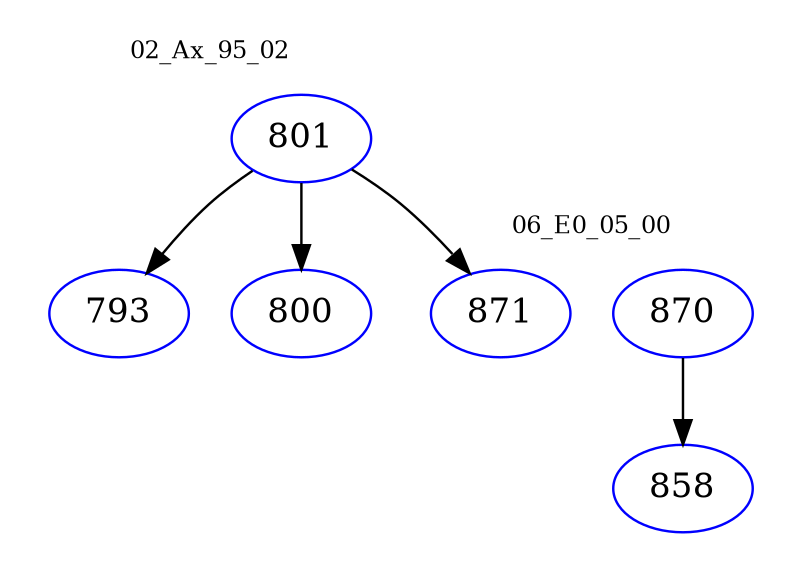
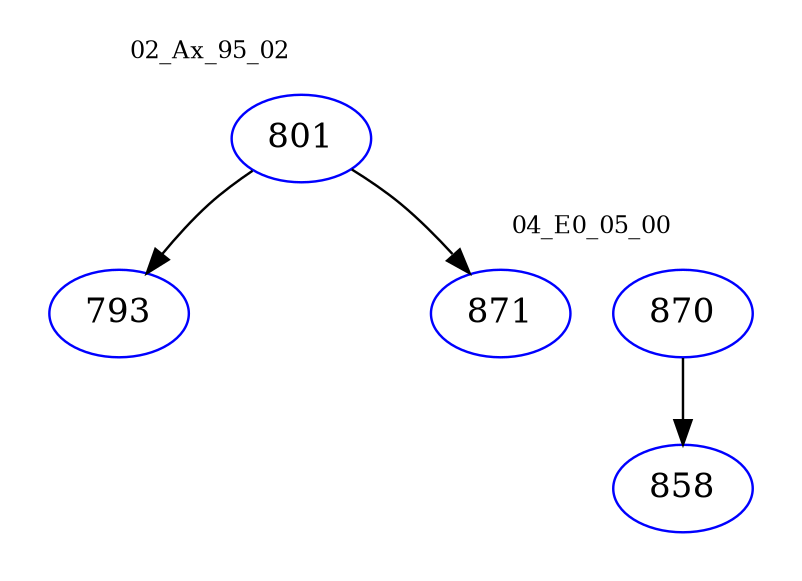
(592, 227) -> (592, 227)
(301, 314) -> none
